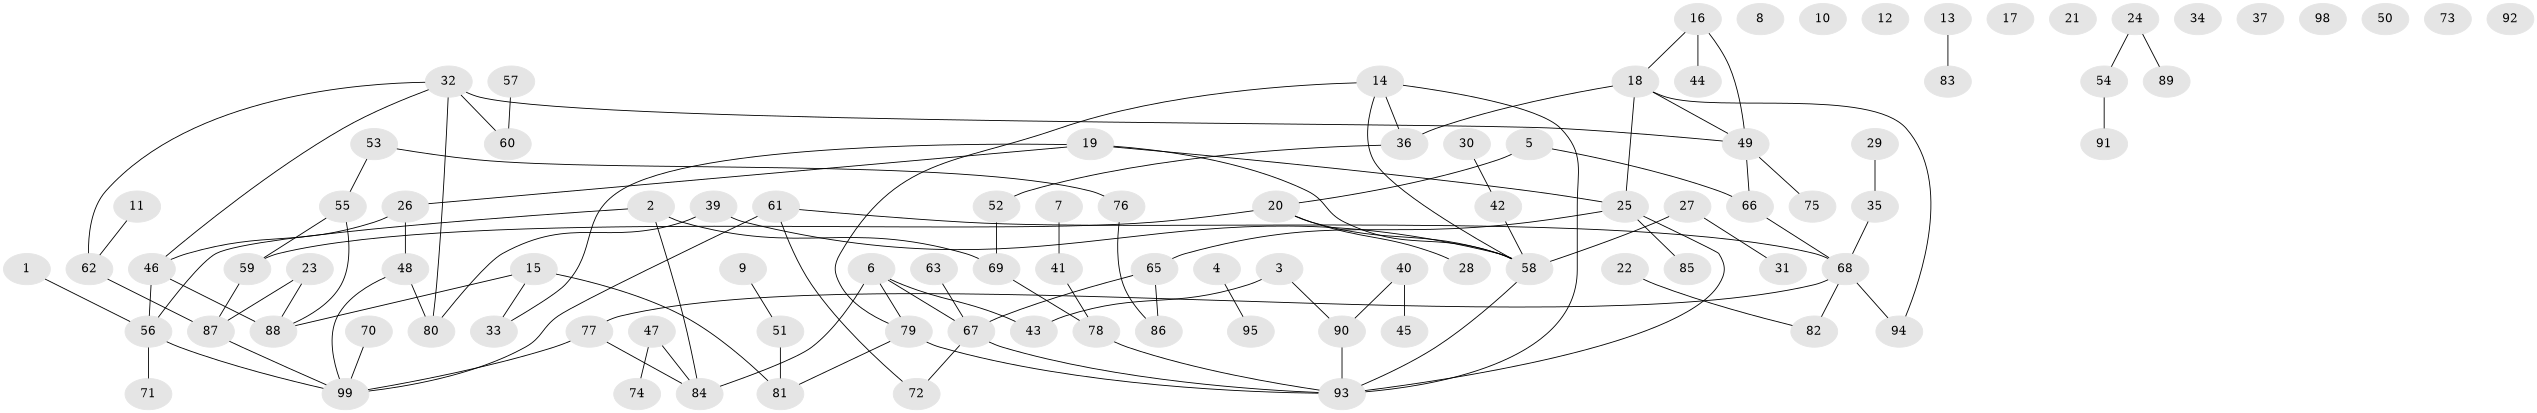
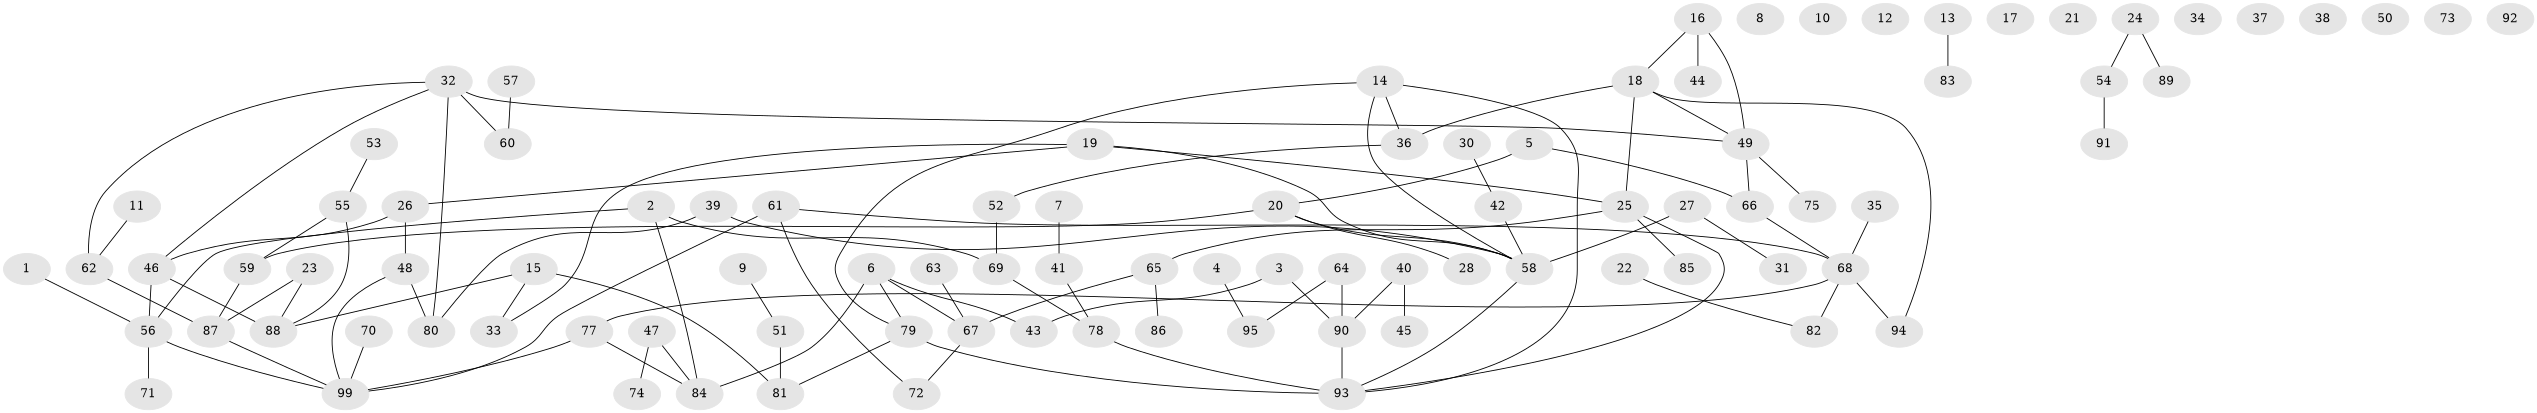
(2323, 19) -> (2323, 19)
(1875, 144) -> none
(1122, 207) -> none
none -> (1342, 269)
(1152, 378) -> none
